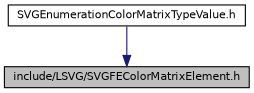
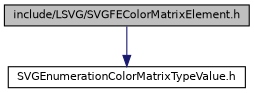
(127, 41) -> (127, 41)
